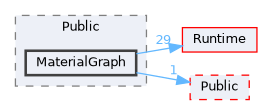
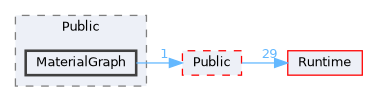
(155, 51) -> (258, 63)
